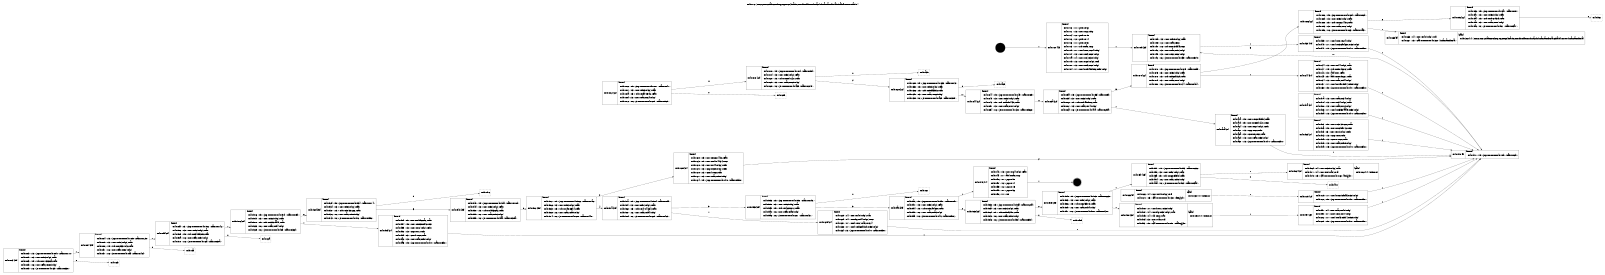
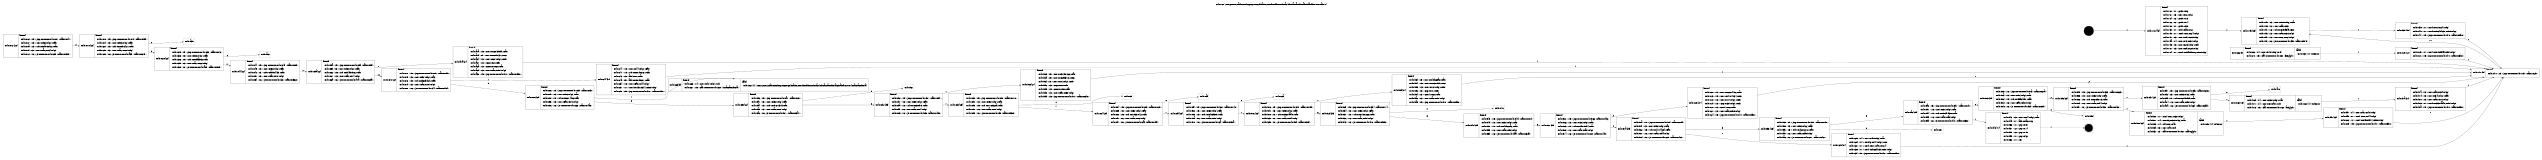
(781, 95) -> none
none -> (2358, 101)
none -> (908, 105)
